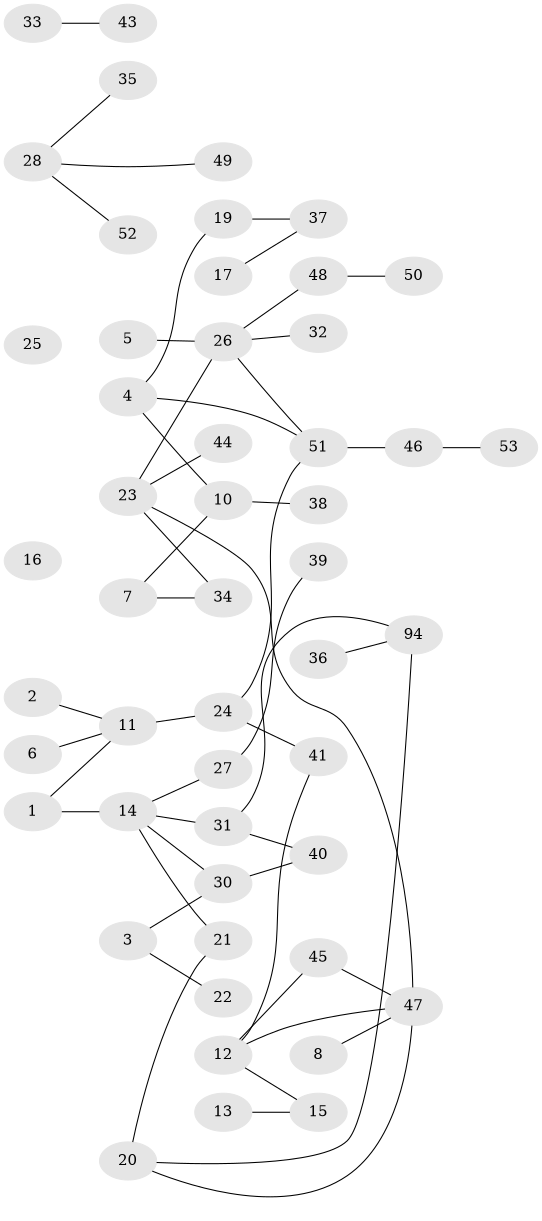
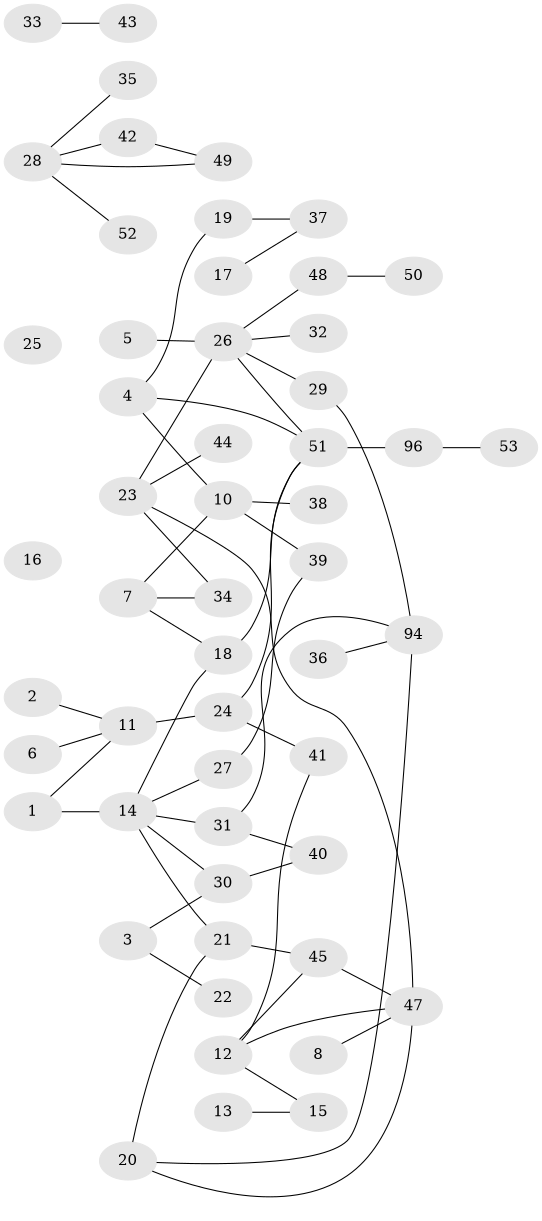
none -> (128, 138)
none -> (319, 391)
(414, 448) -> (414, 448)
none -> (266, 528)
none -> (223, 655)
none -> (269, 949)
